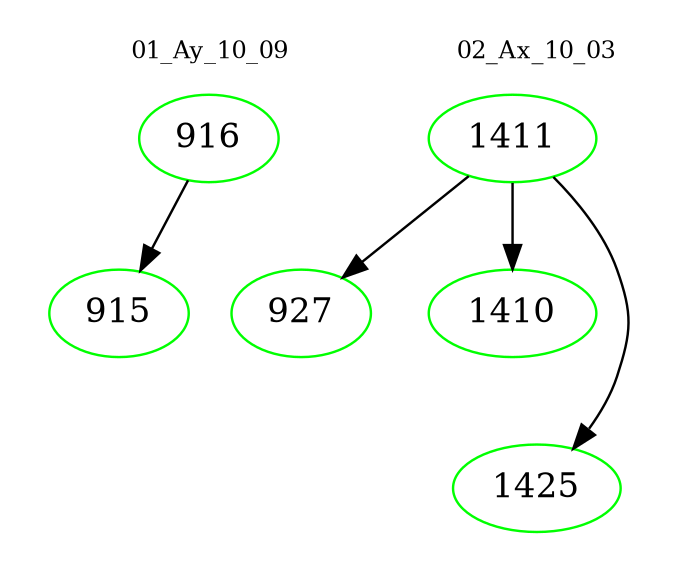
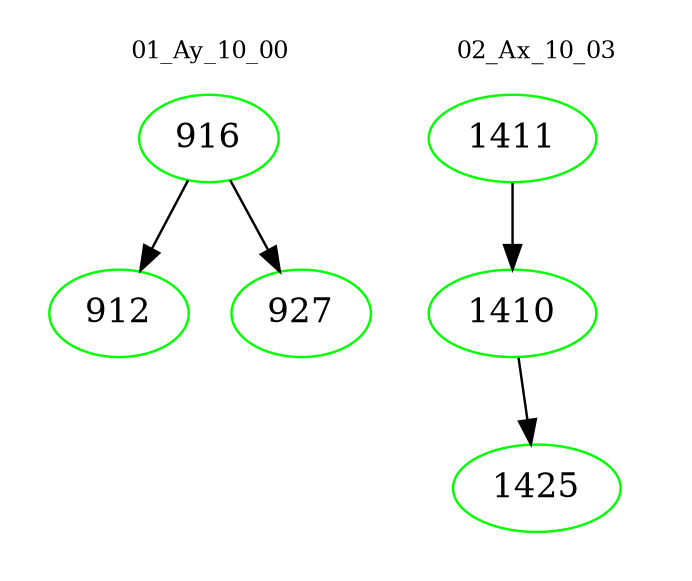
(210, 52) -> (210, 52)
(426, 211) -> (249, 215)
(625, 296) -> (523, 389)
(119, 313) -> (119, 313)
